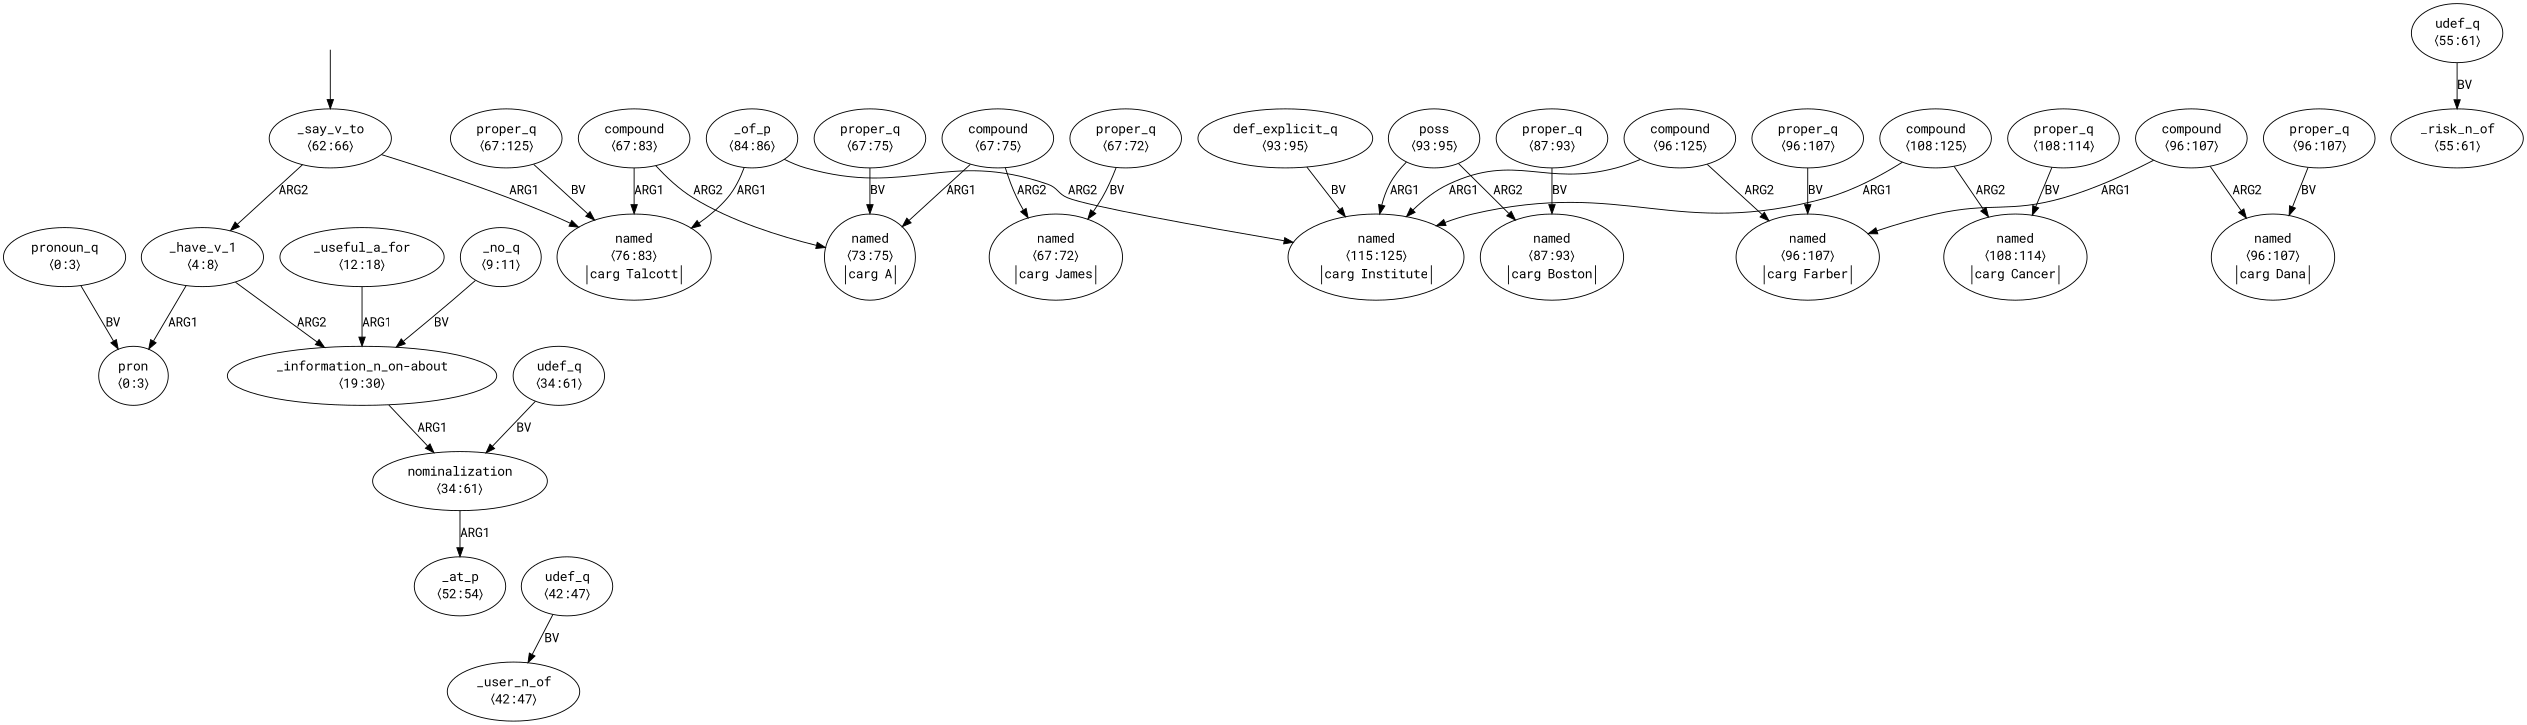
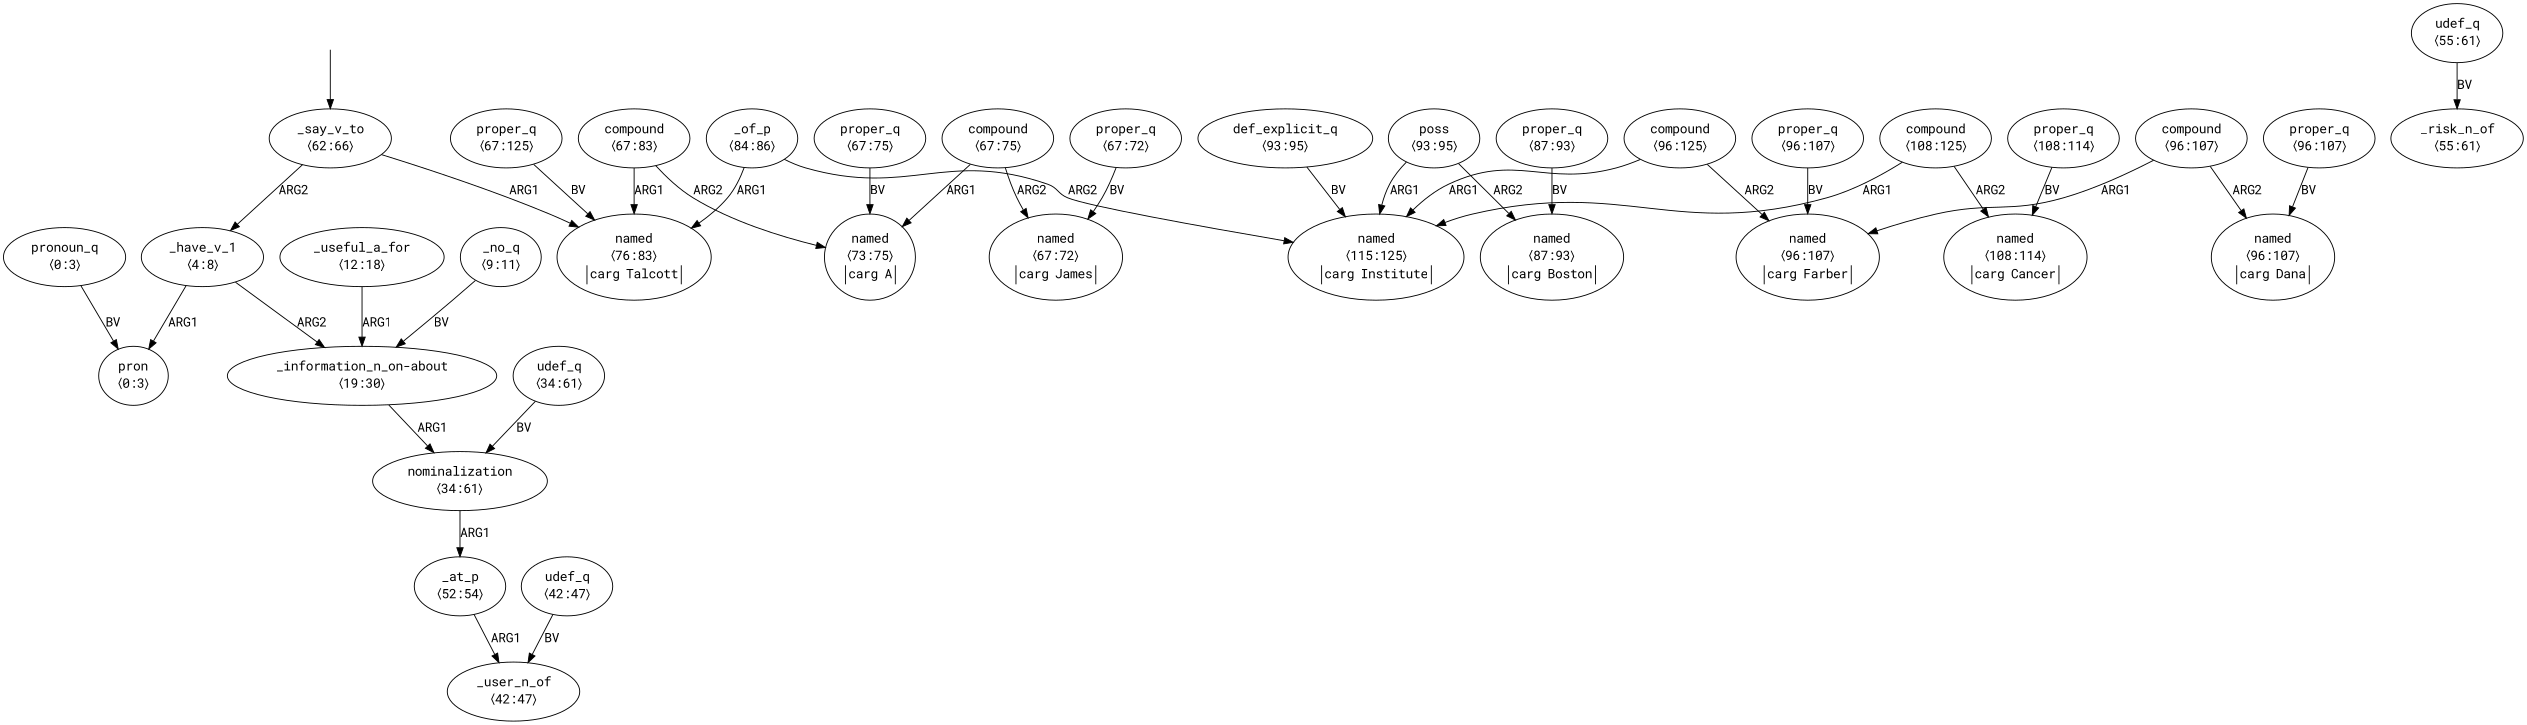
none -> (484, 634)
